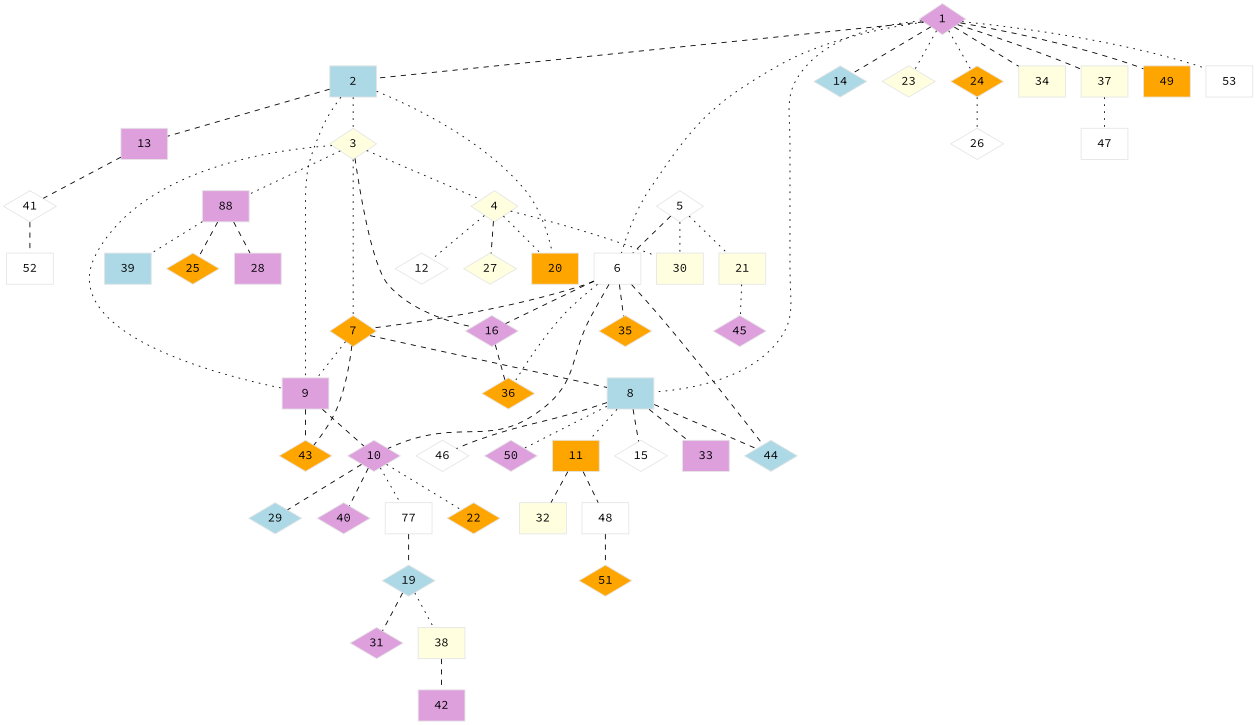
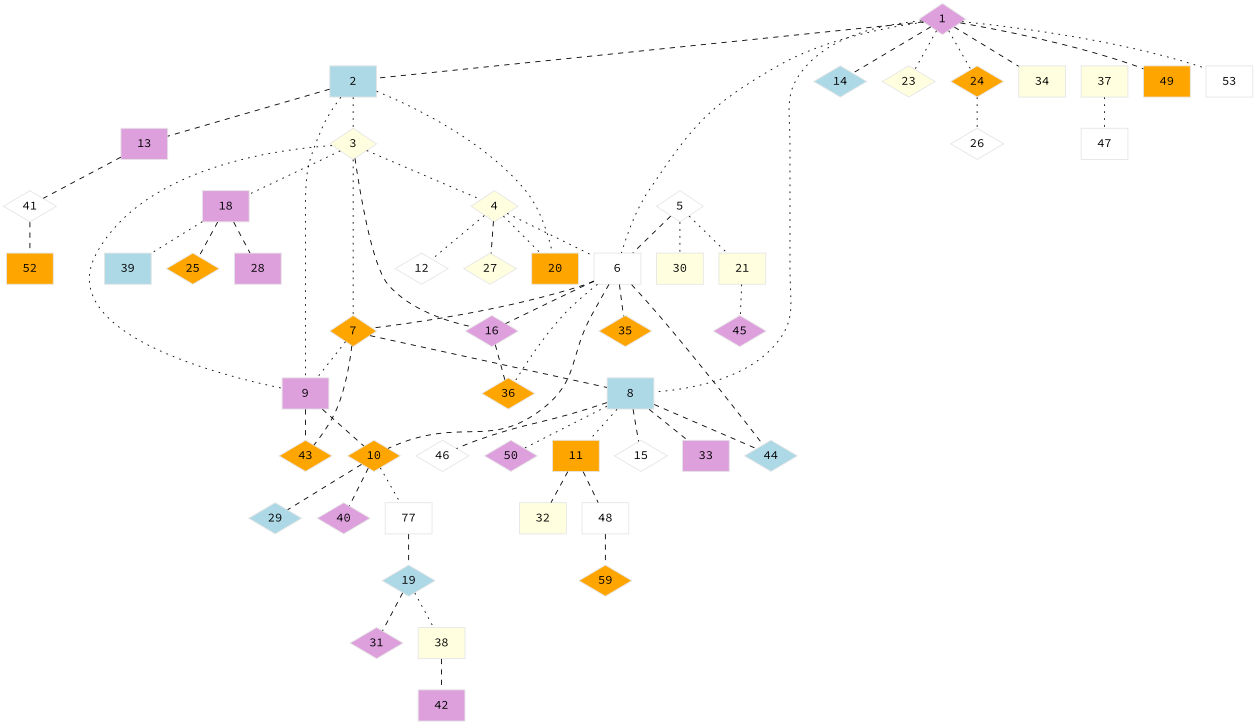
(1020, 46) -> none
(226, 206) -> (226, 206)
(584, 231) -> (555, 237)
(30, 269) -> (30, 269)
(374, 456) -> (374, 456)
(474, 518) -> none
(605, 581) -> (605, 581)
